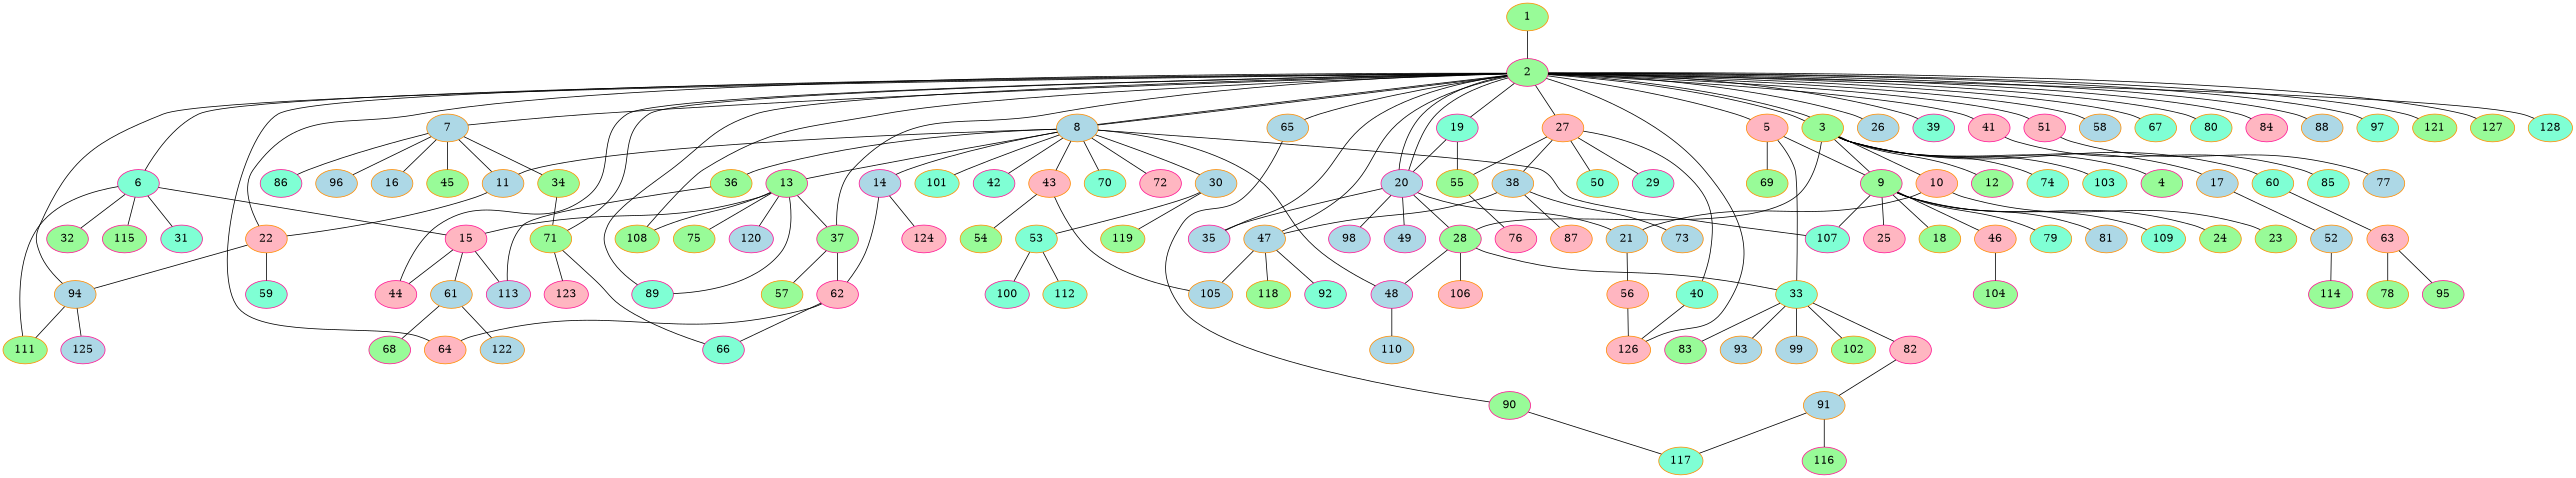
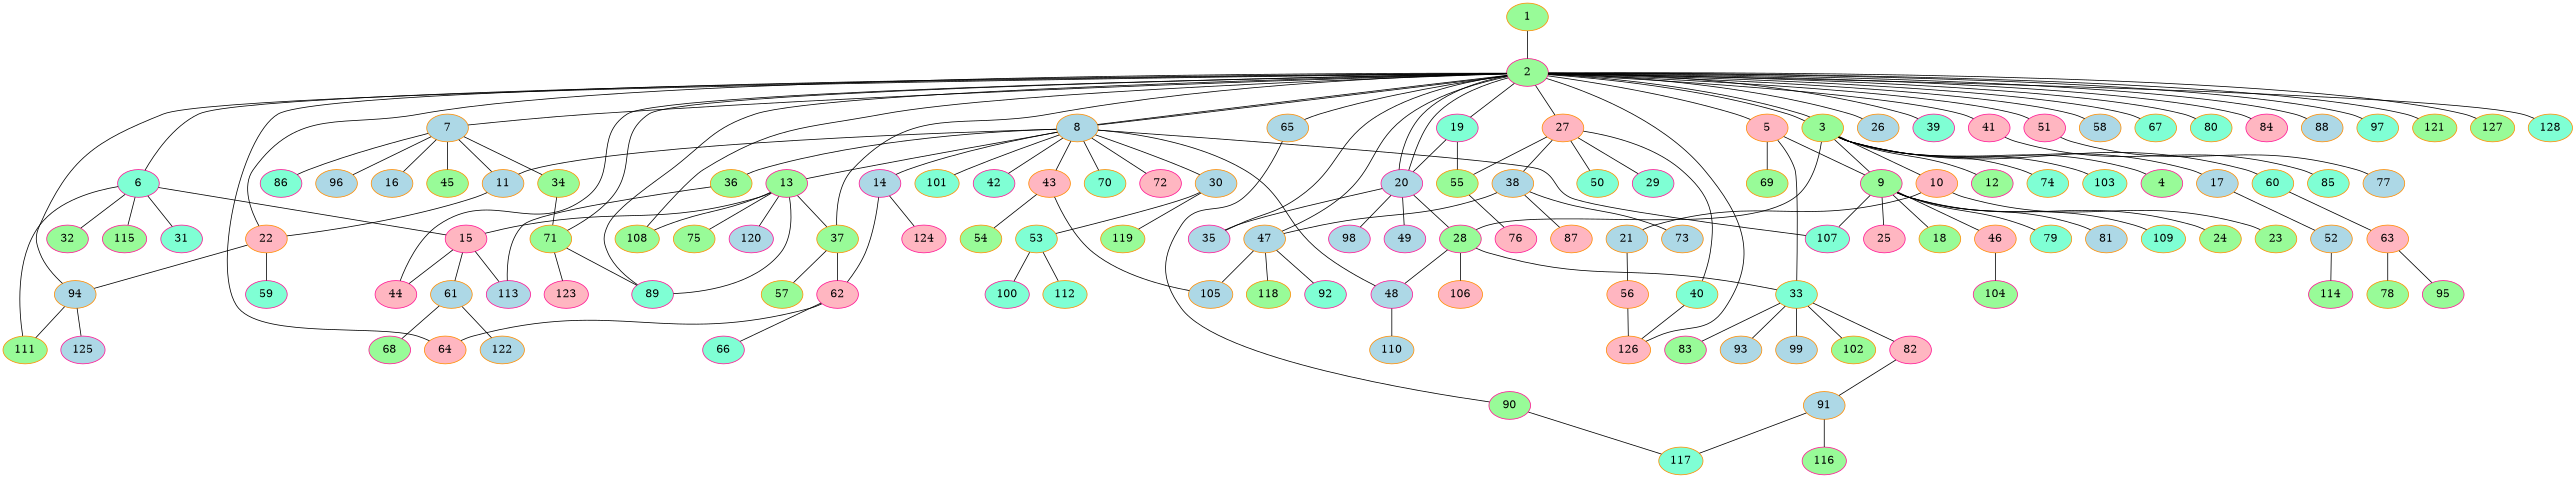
(1514, 211) -> none
(838, 239) -> (838, 239)
(626, 309) -> (602, 267)
